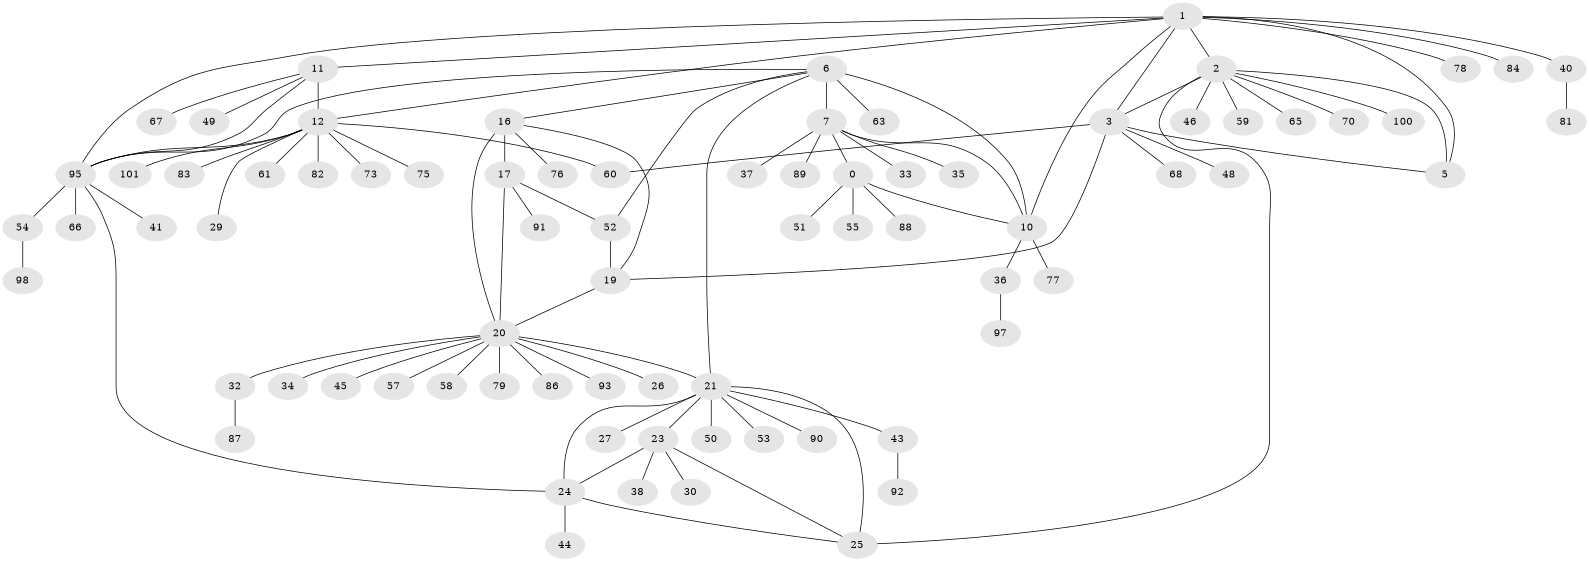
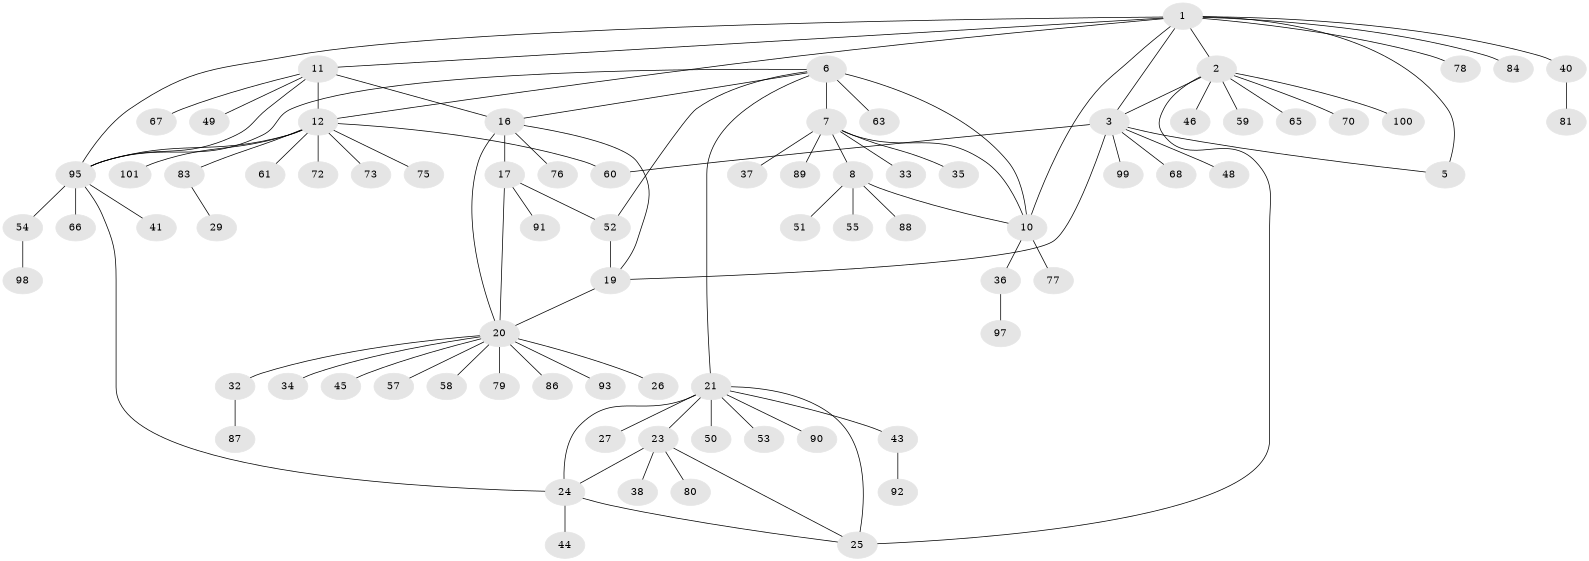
(1364, 85) -> none
none -> (412, 96)
(244, 158) -> (201, 201)
(318, 175) -> (318, 175)
(853, 175) -> (853, 175)
none -> (1123, 175)
(609, 353) -> none
(691, 492) -> (691, 492)
